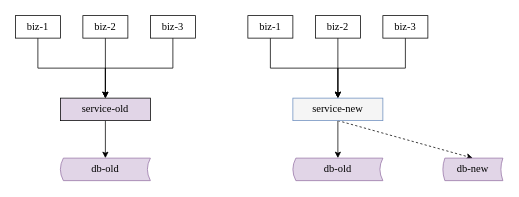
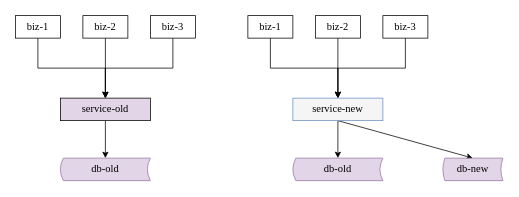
(404, 139) -> (404, 139)
